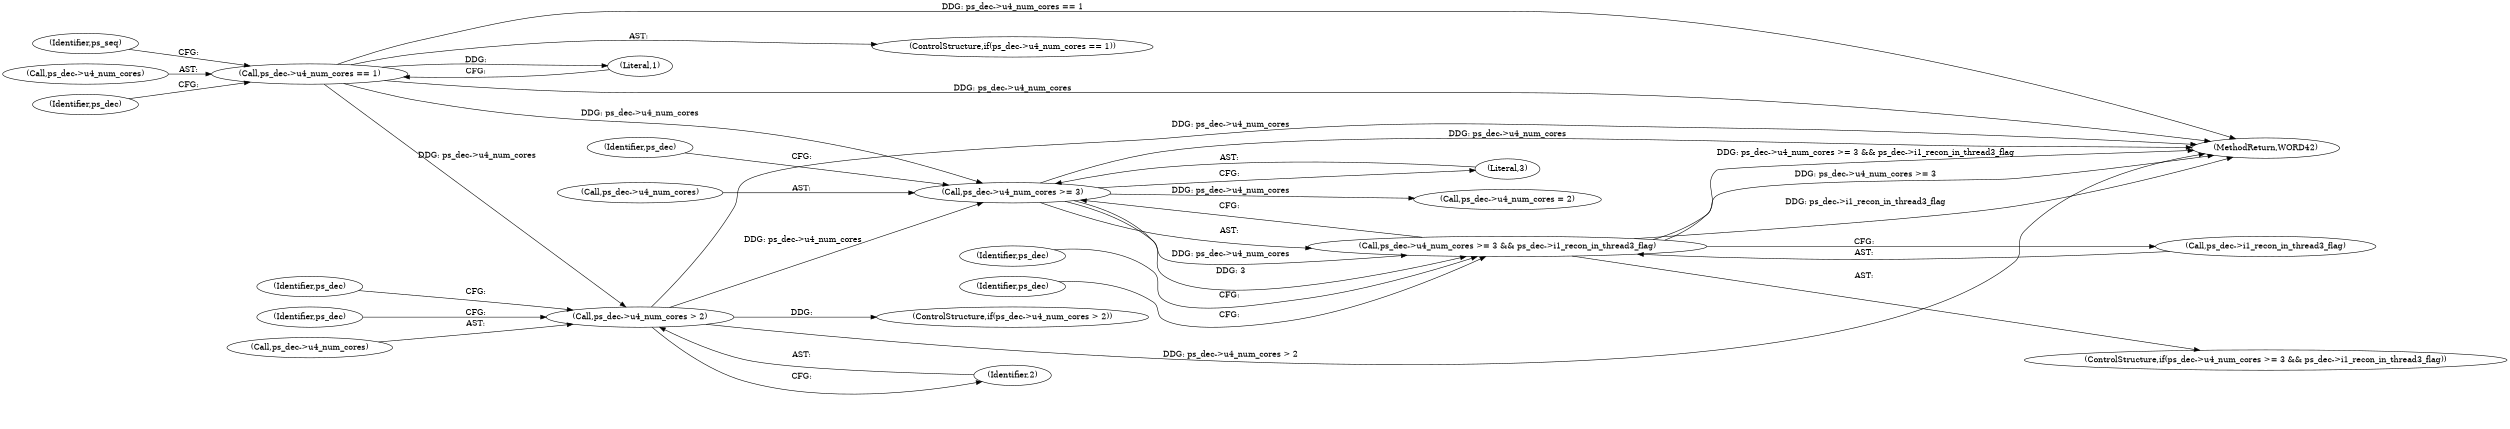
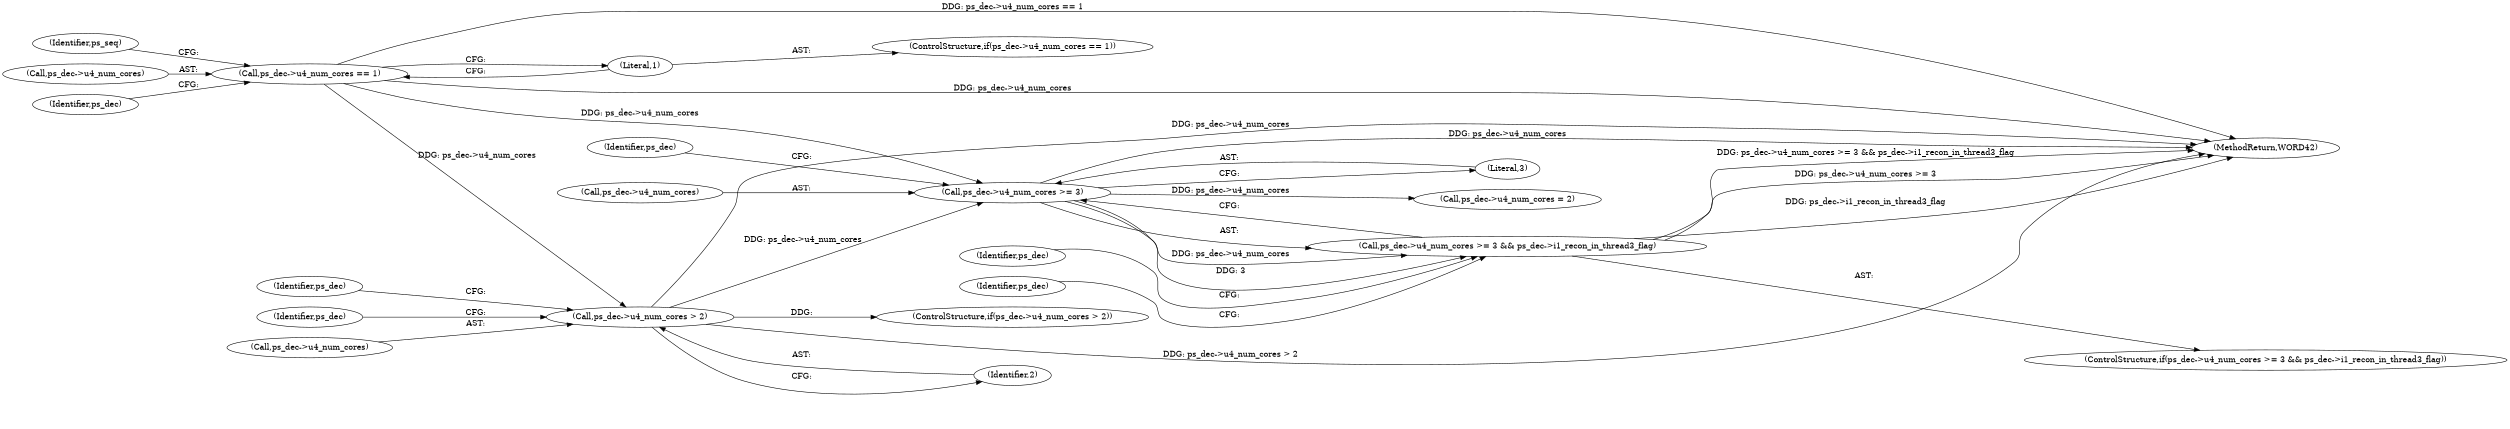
(610, 41) -> (782, 59)
(477, 60) -> (477, 60)
(2266, 246) -> none
